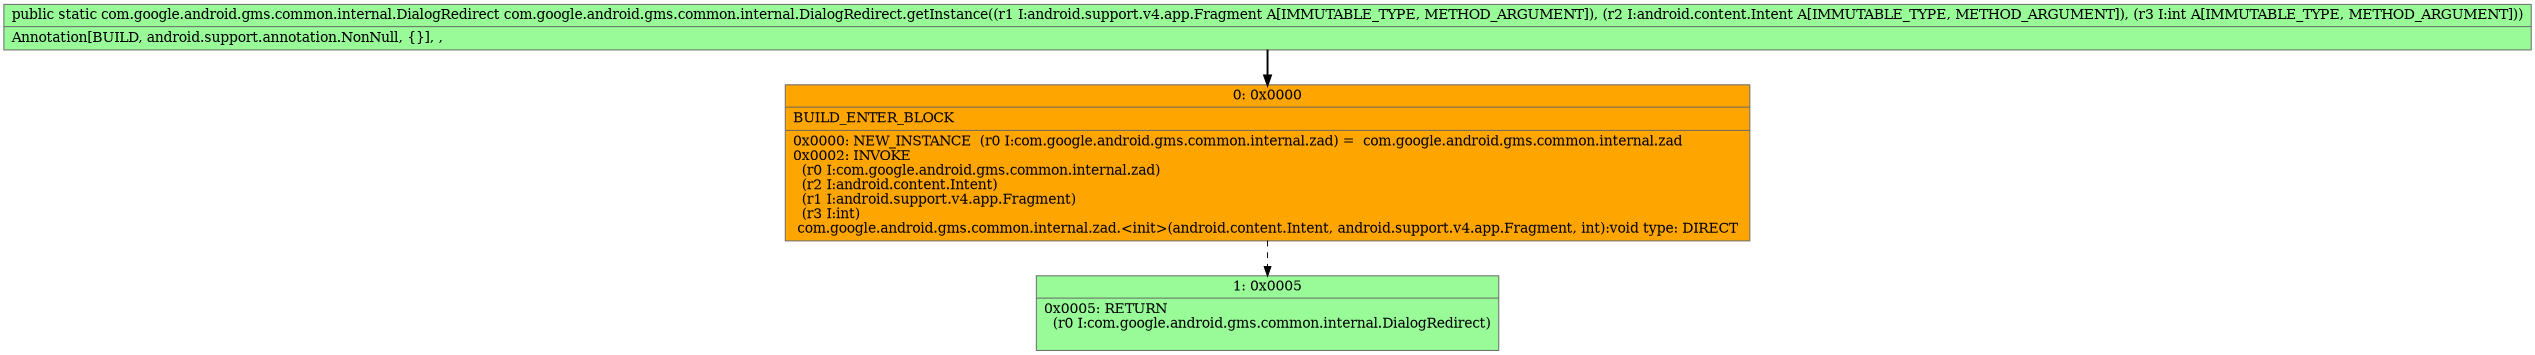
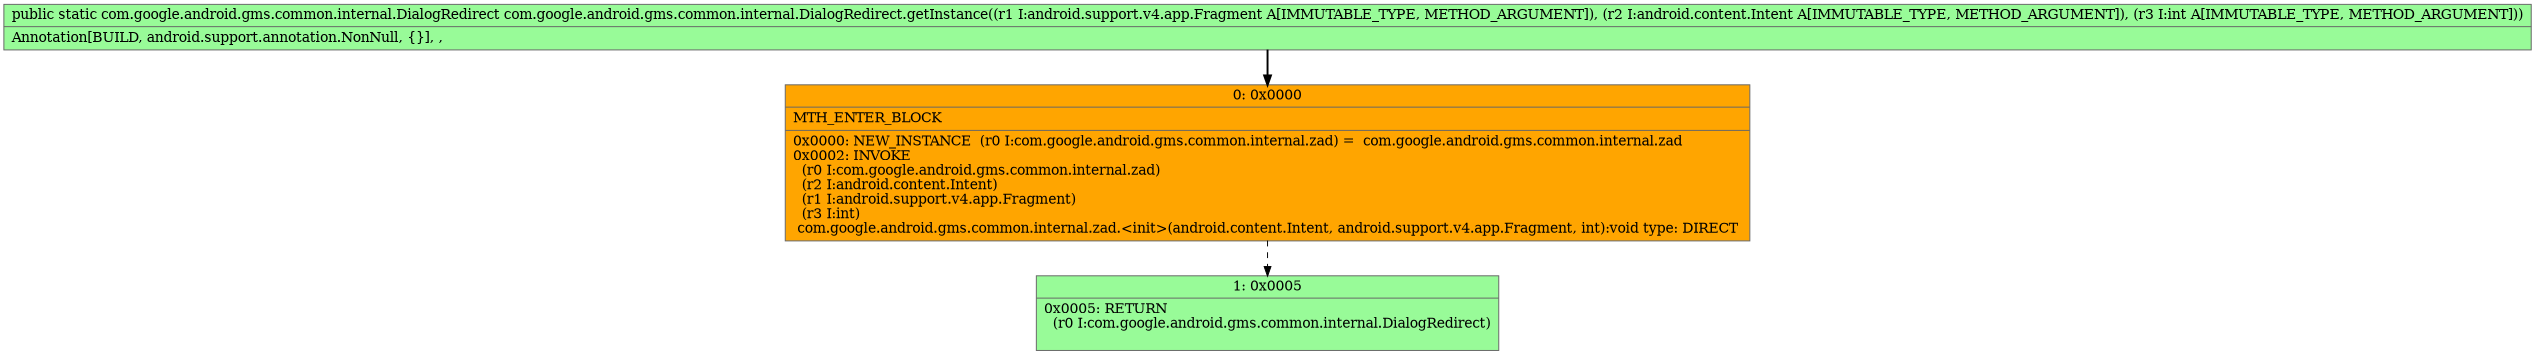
(873, 118) -> (868, 118)
